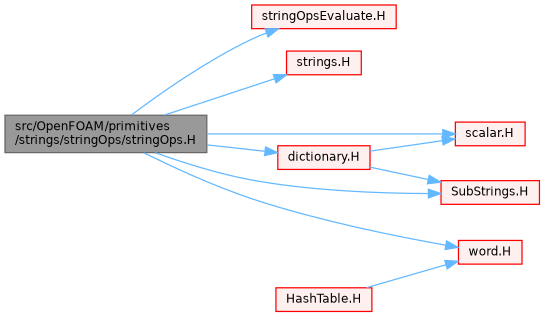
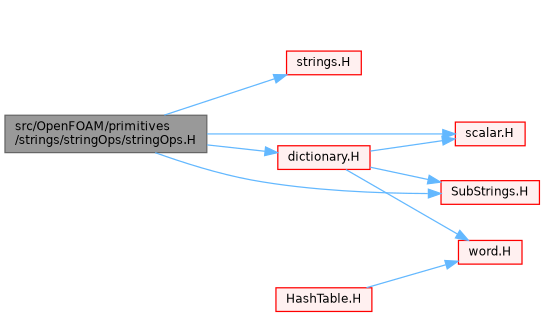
(324, 17) -> none
(291, 211) -> (402, 202)
